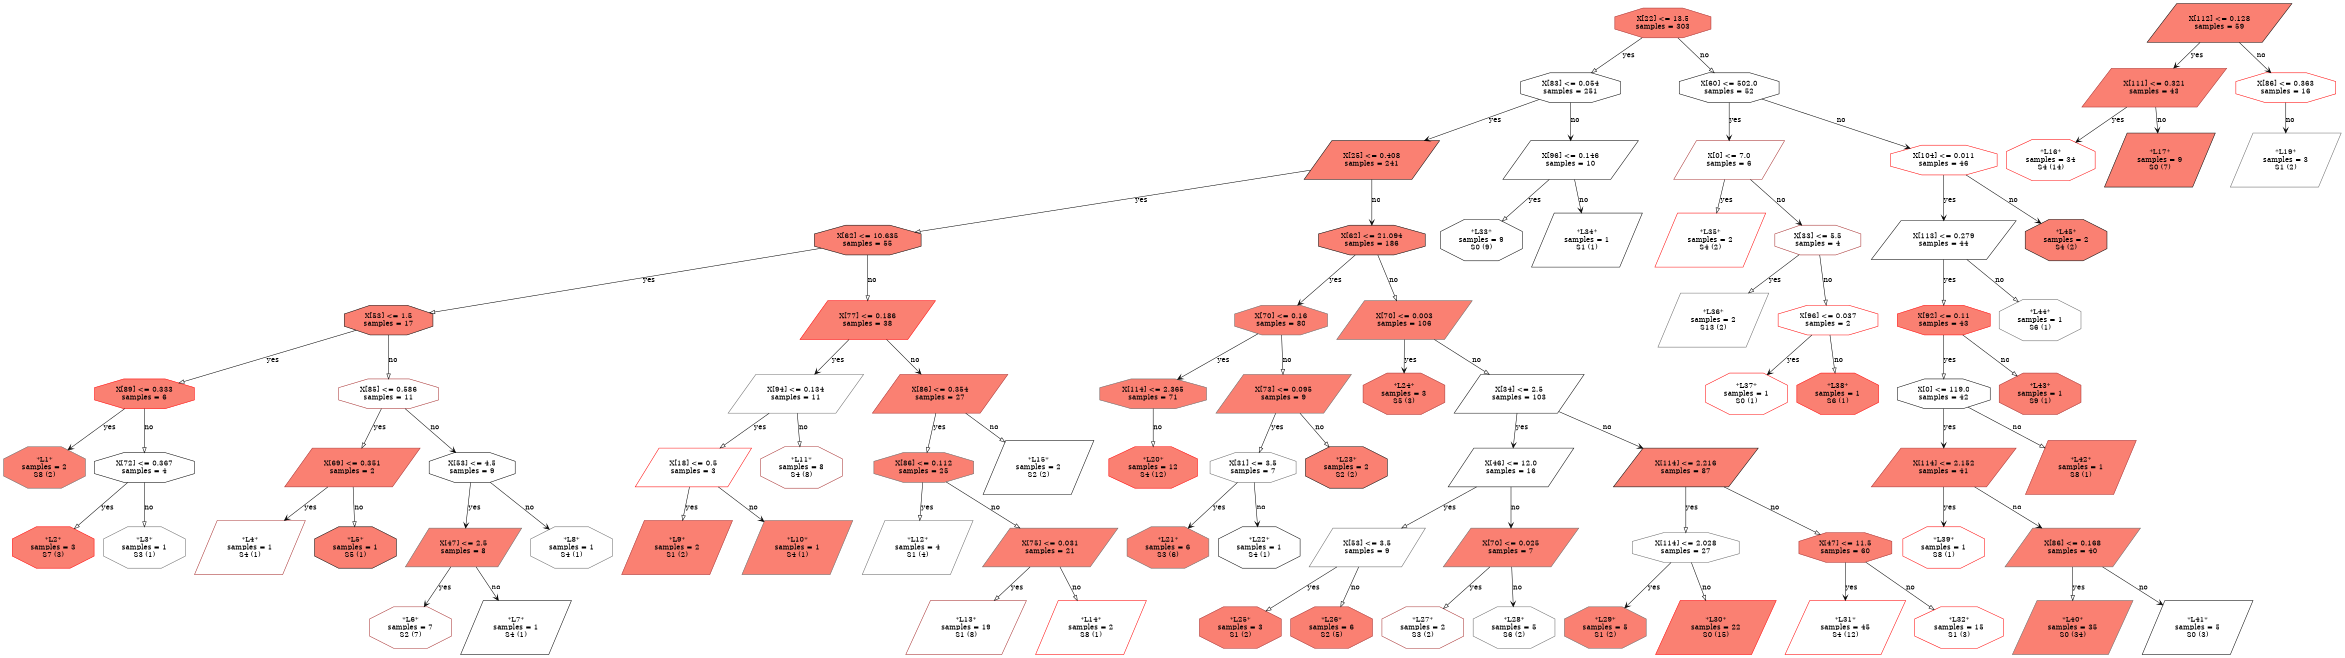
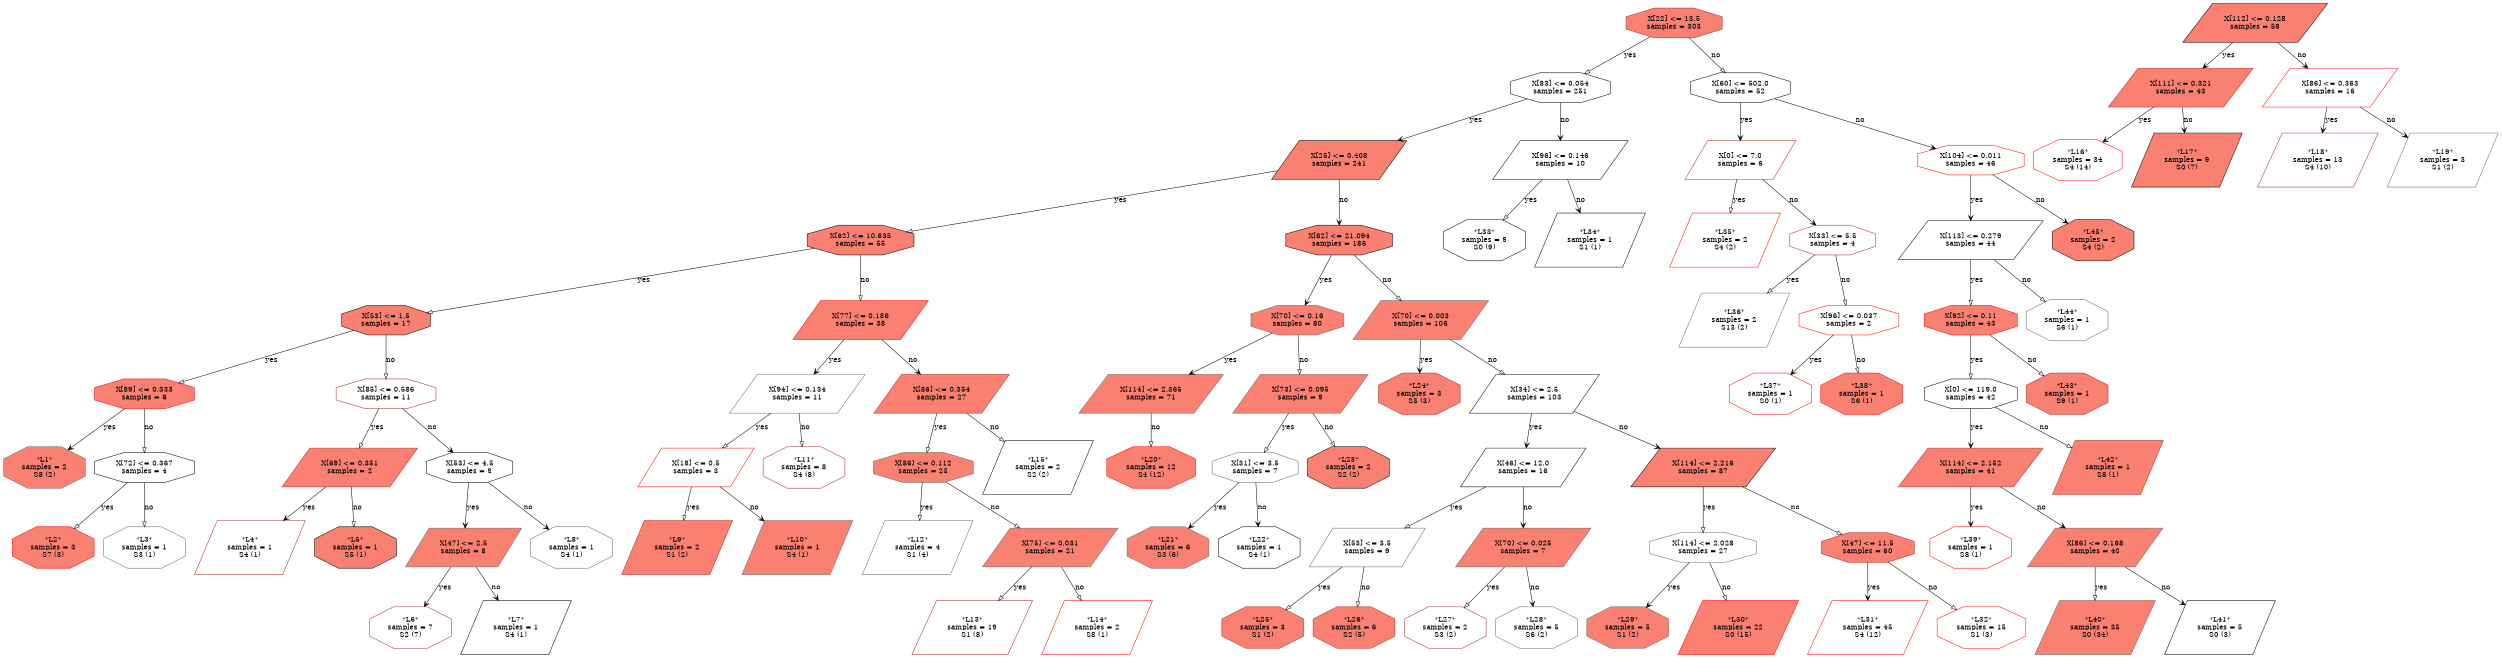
(2286, 88) -> (2330, 88)
none -> (2318, 160)
(1153, 394) -> (1151, 394)
